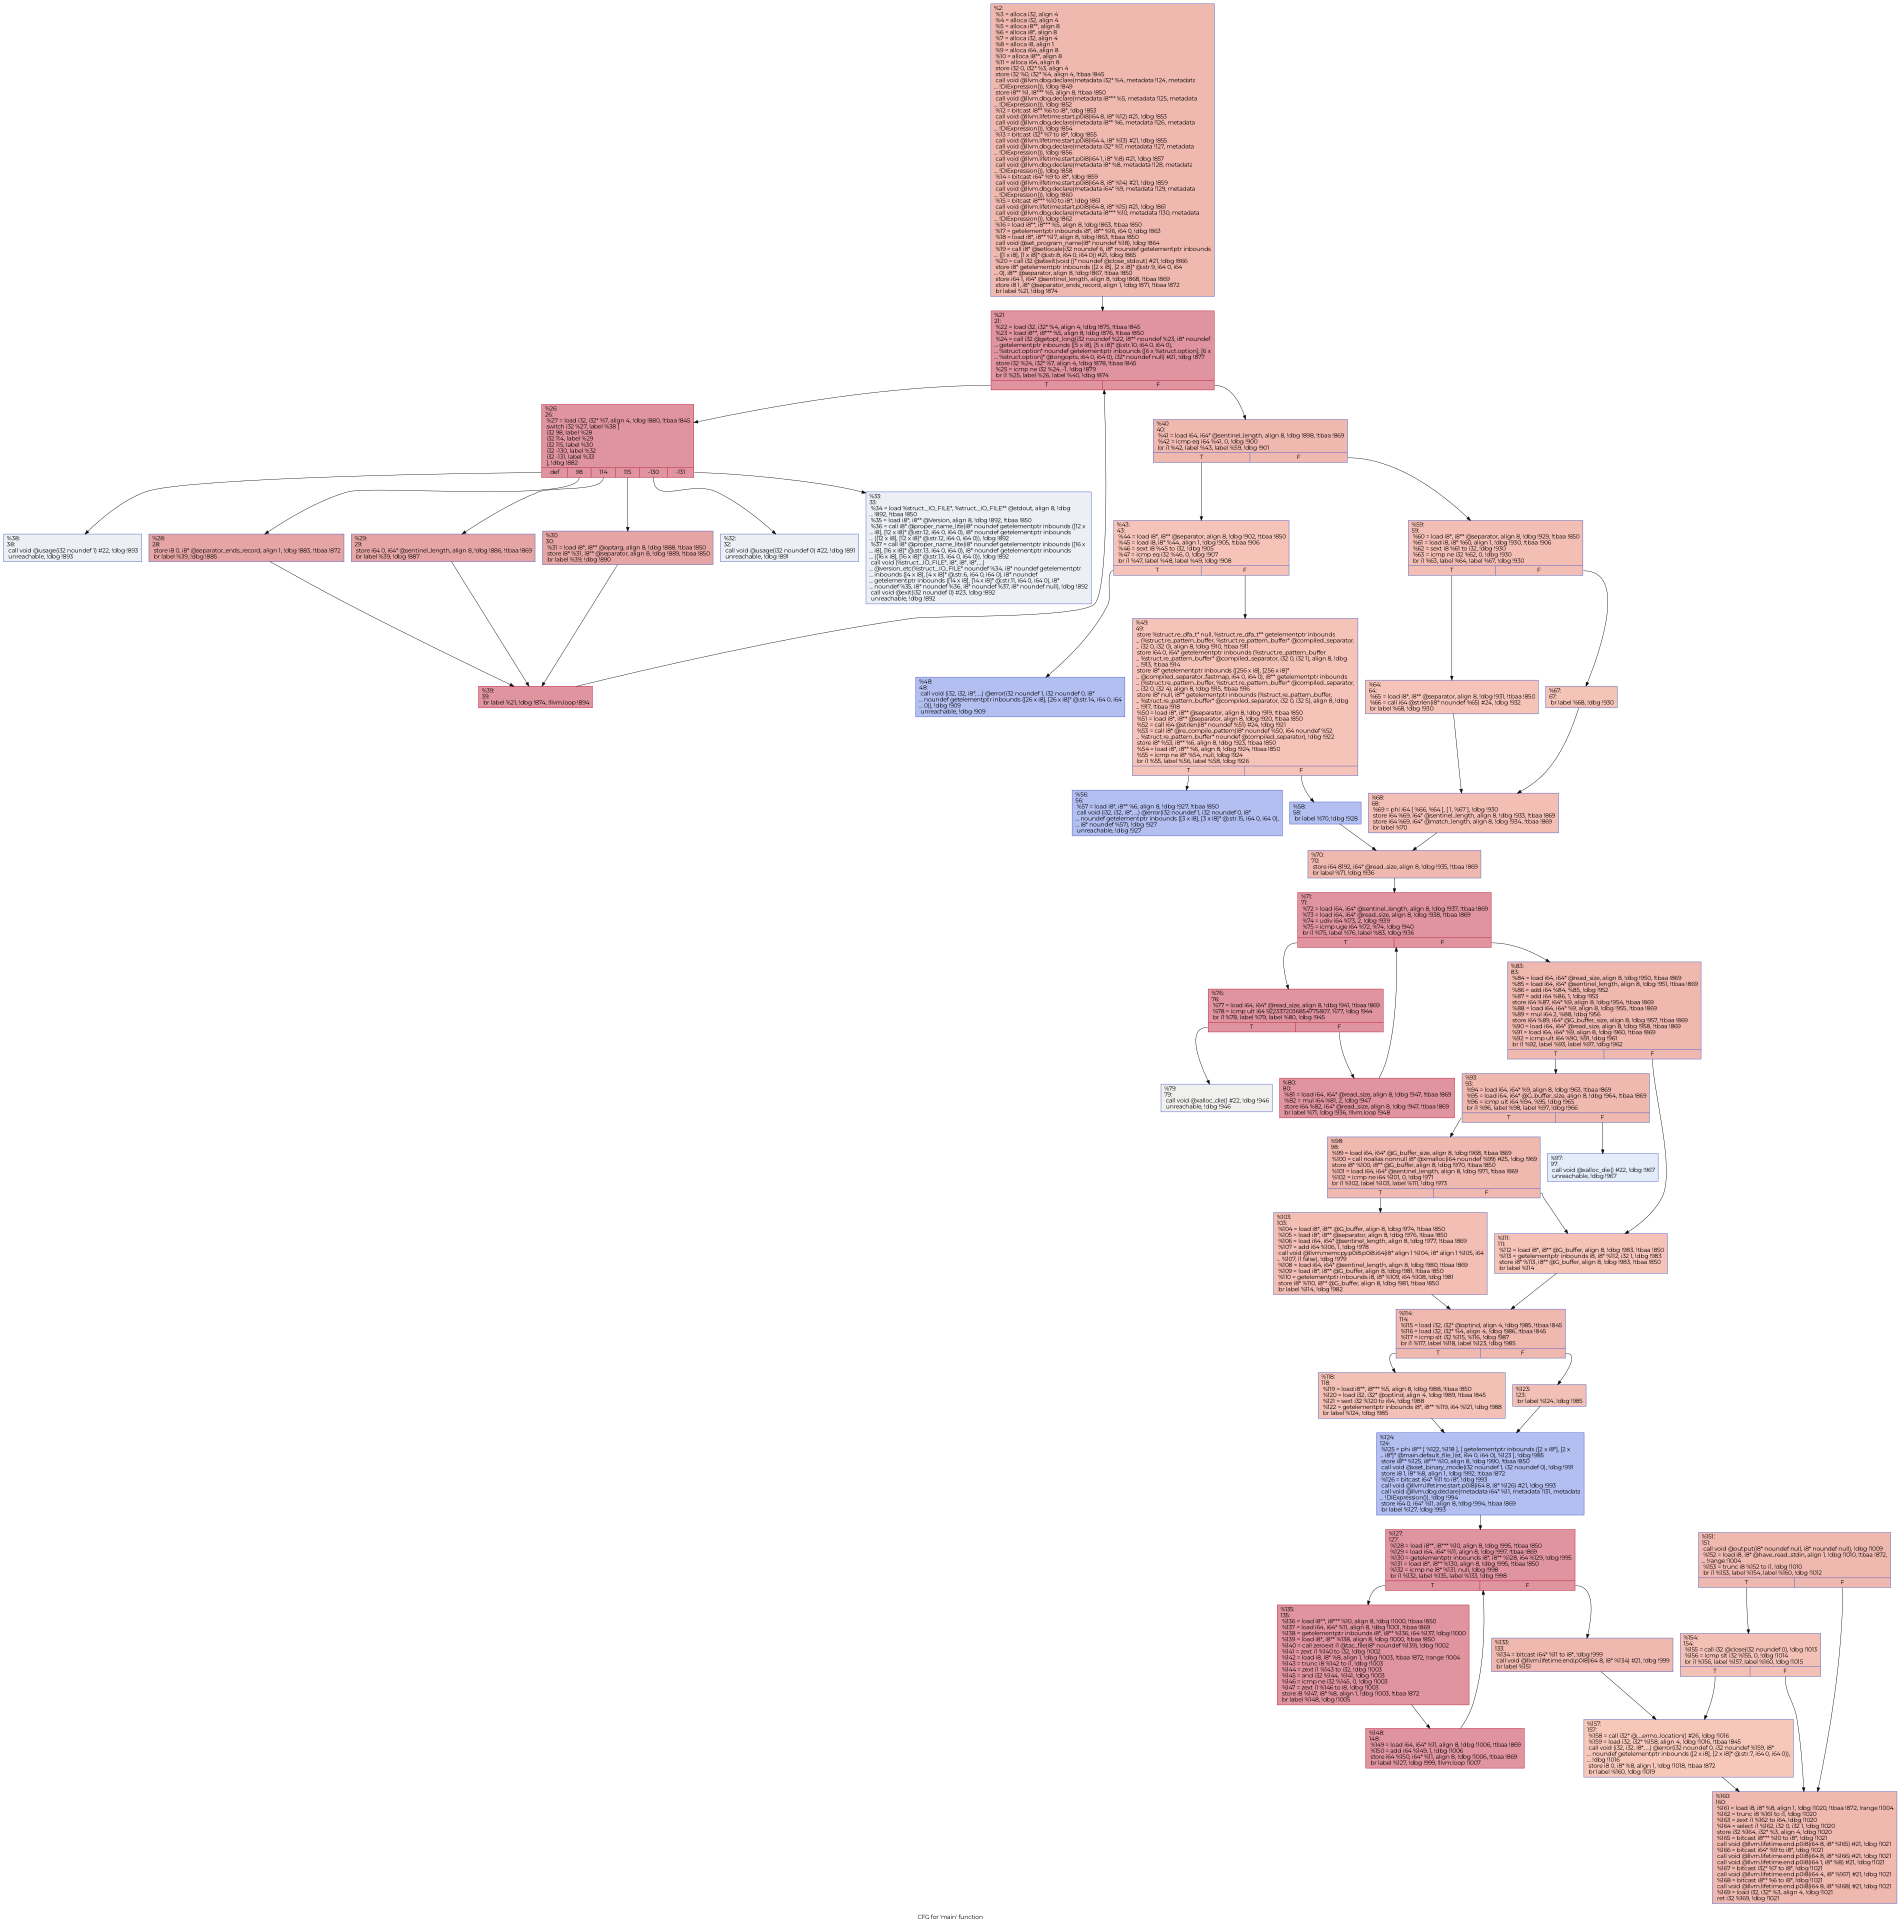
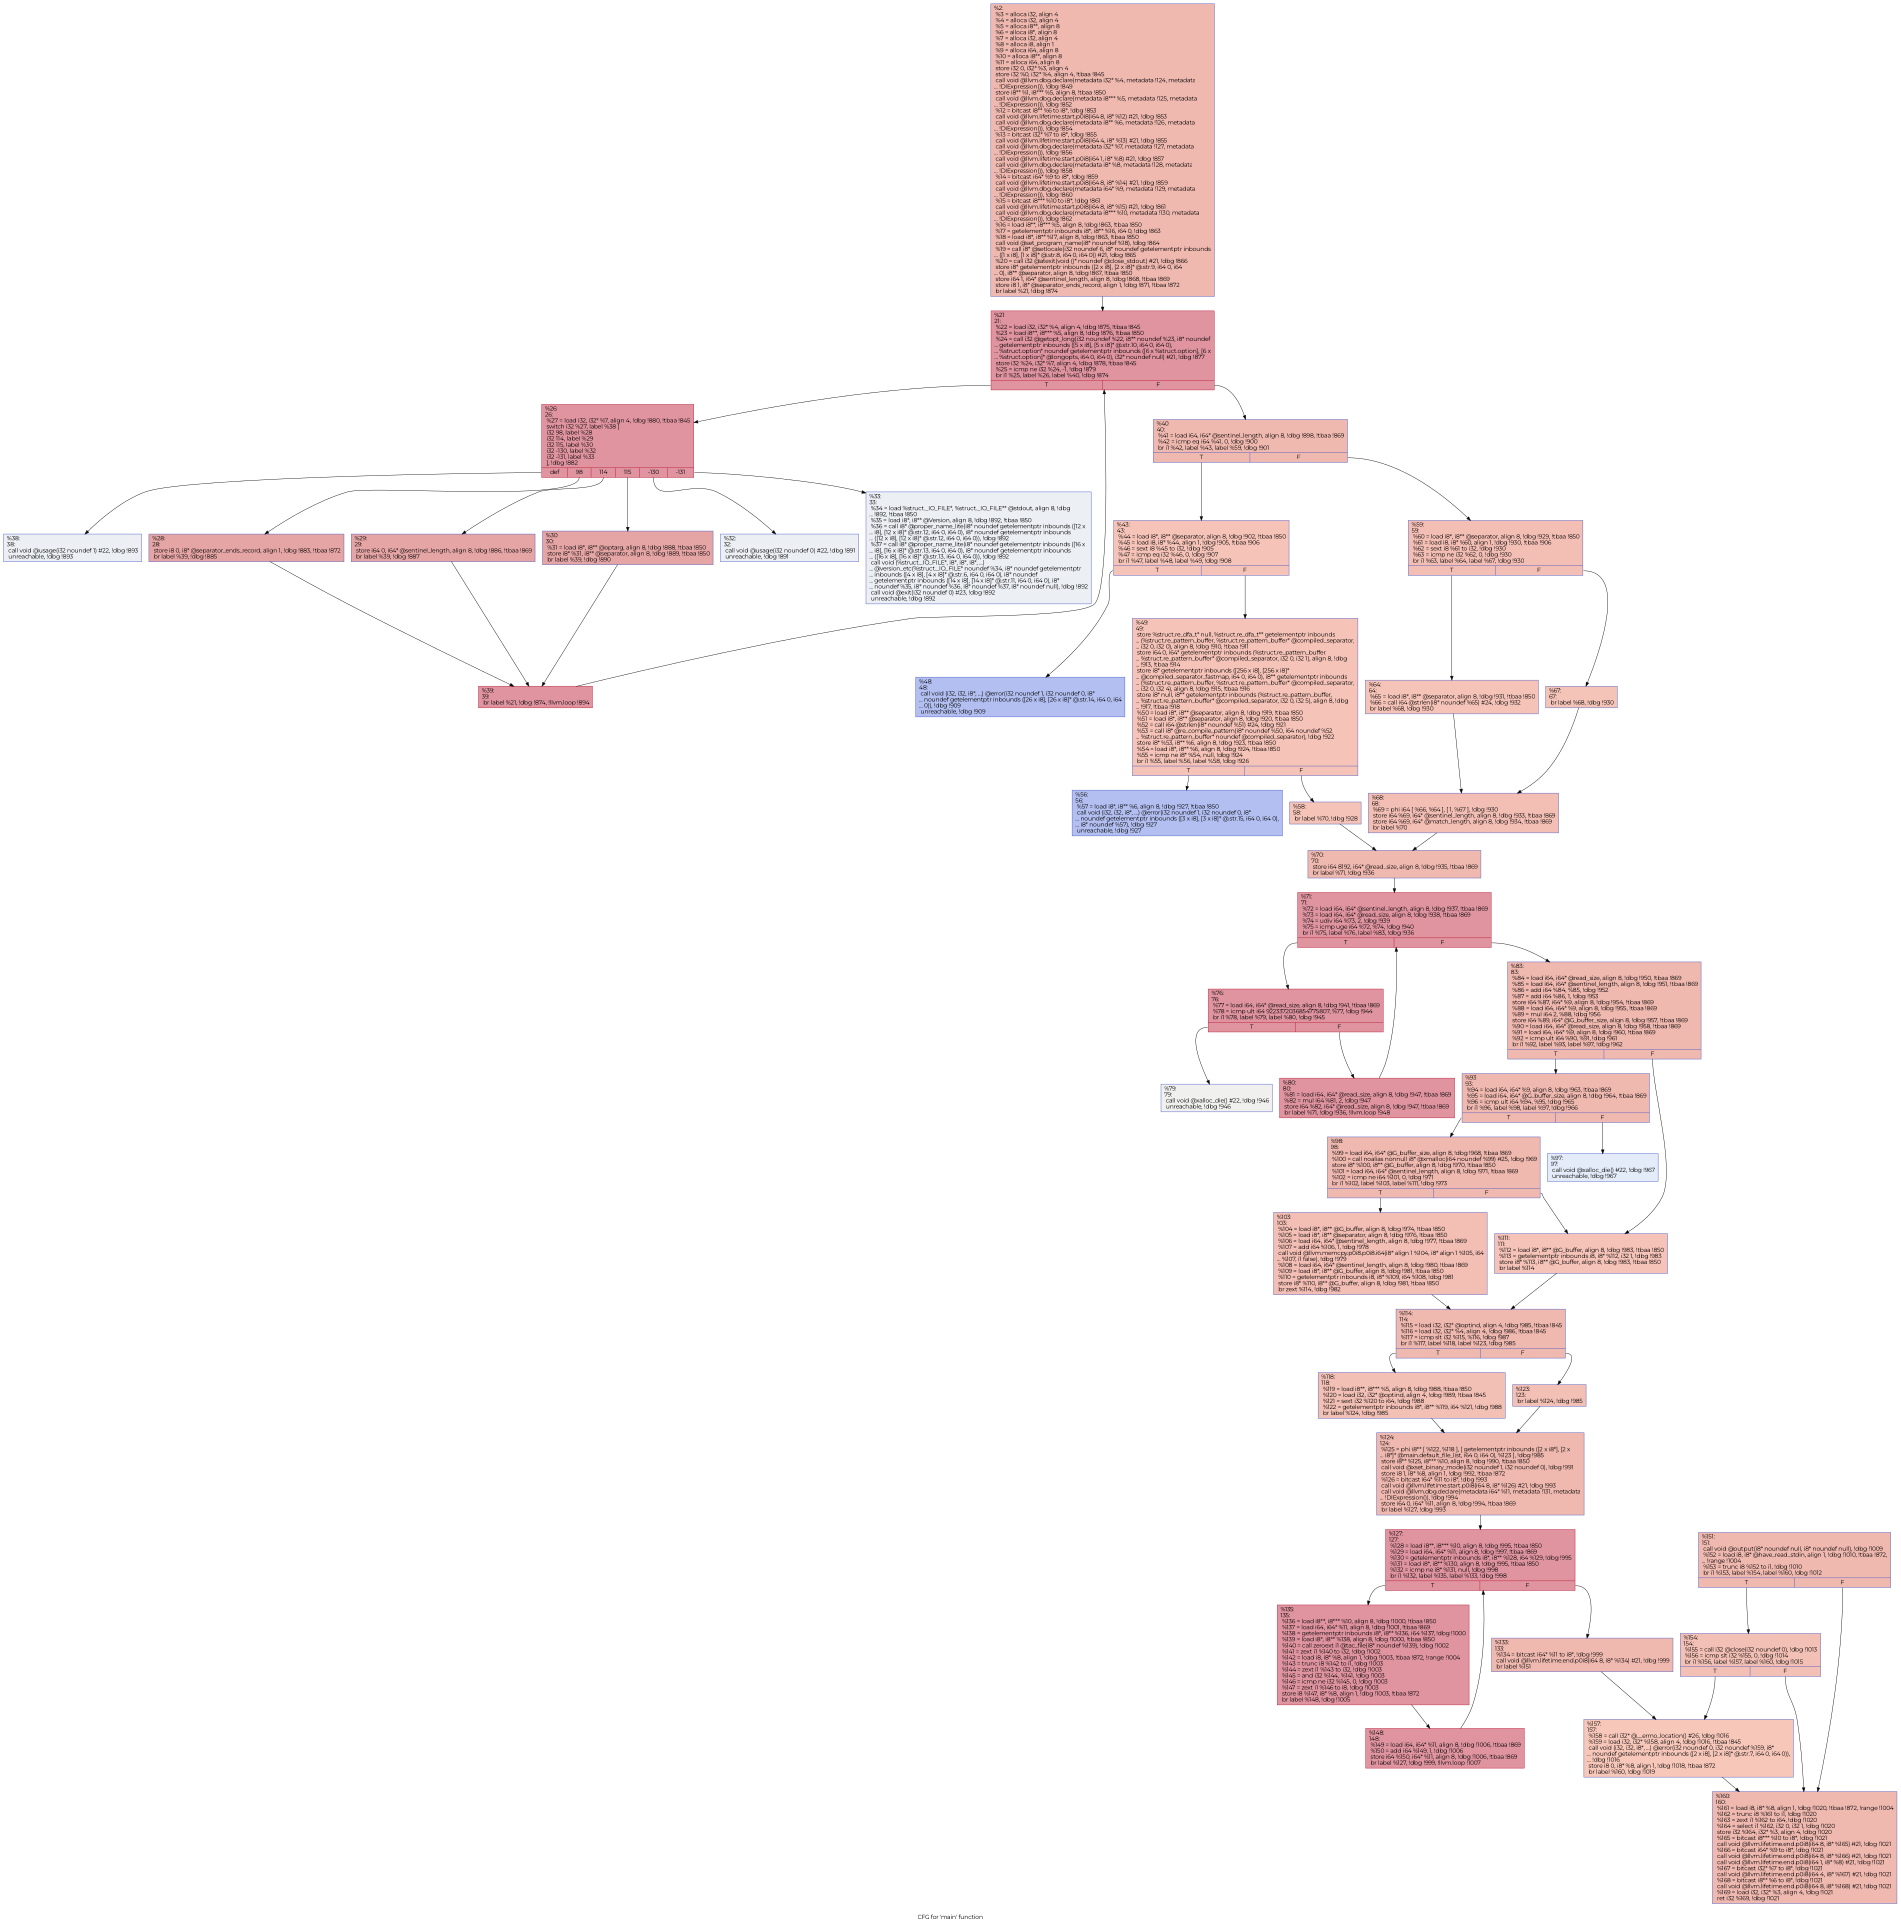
(1325, 813) -> (1325, 813)
(1310, 1289) -> (1309, 1289)
(1480, 1474) -> (1480, 1474)
